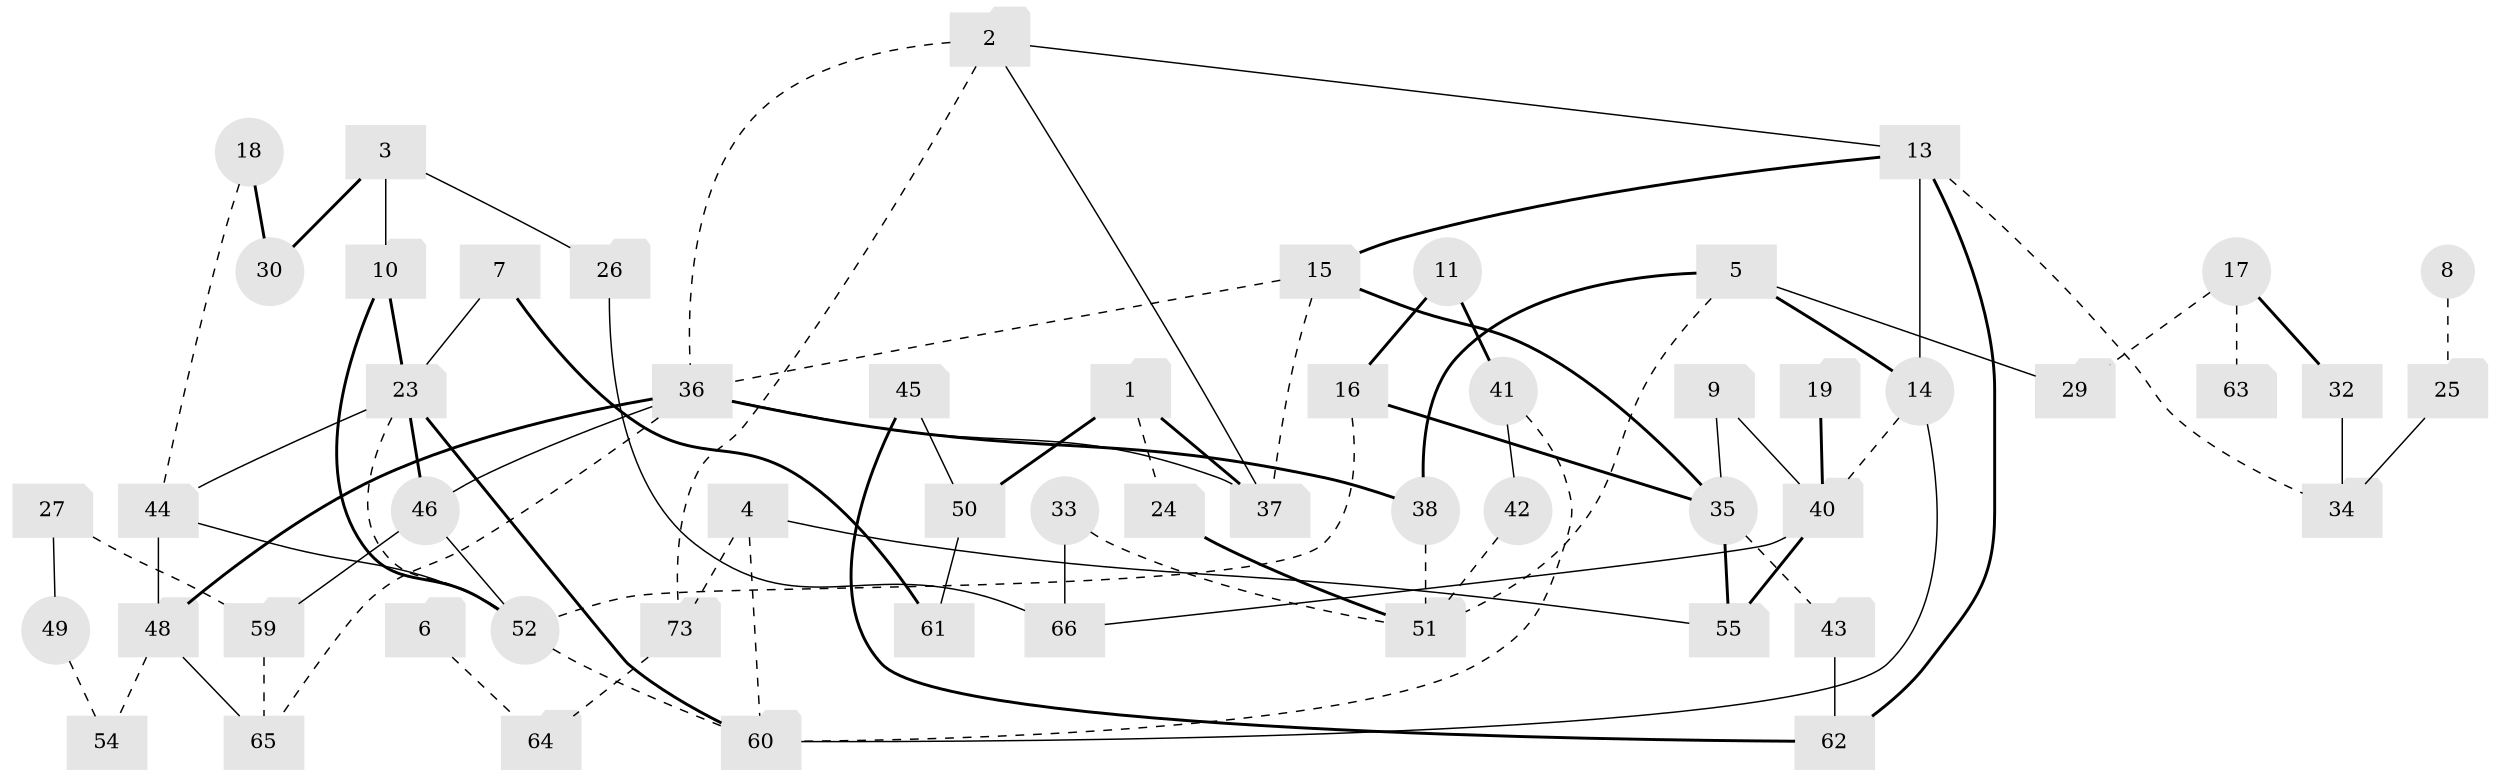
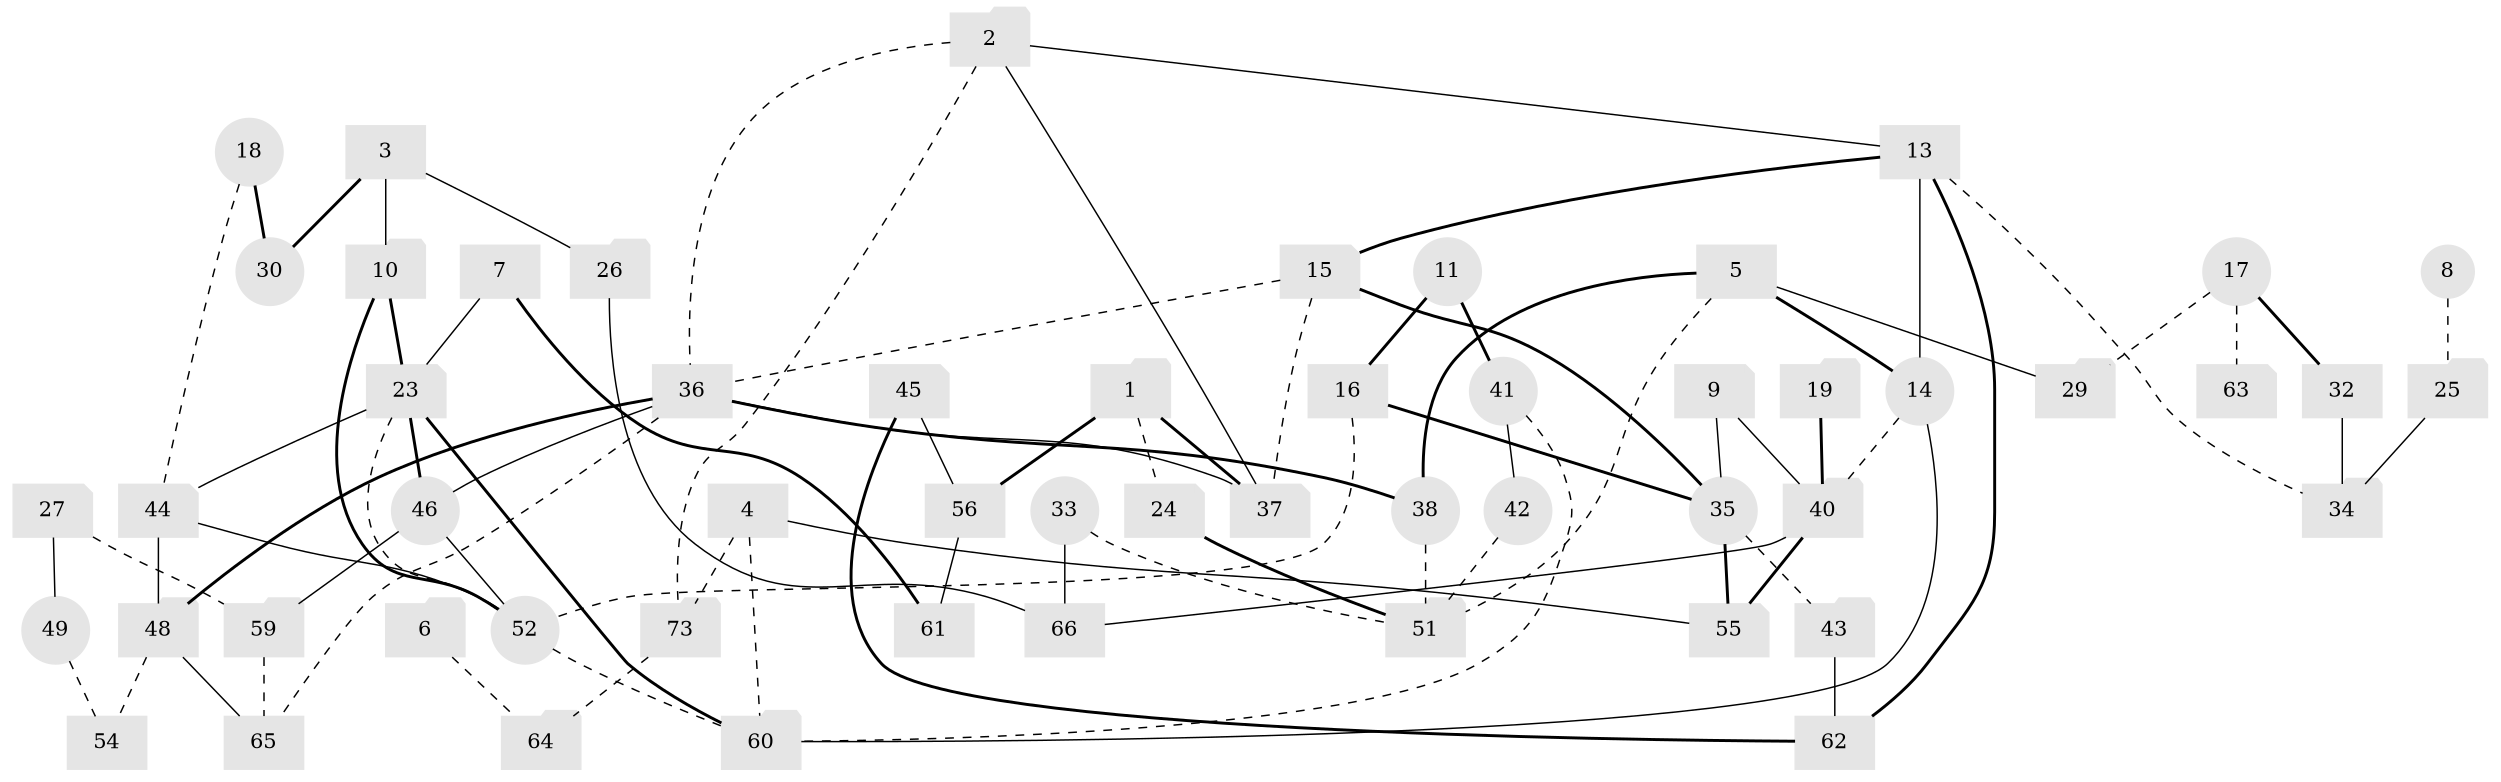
(965, 511) -> (965, 511)
